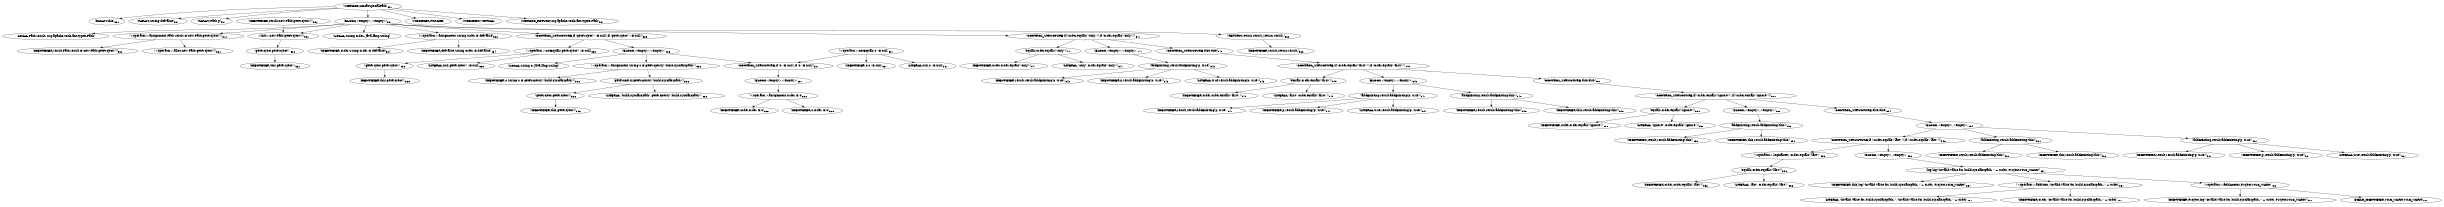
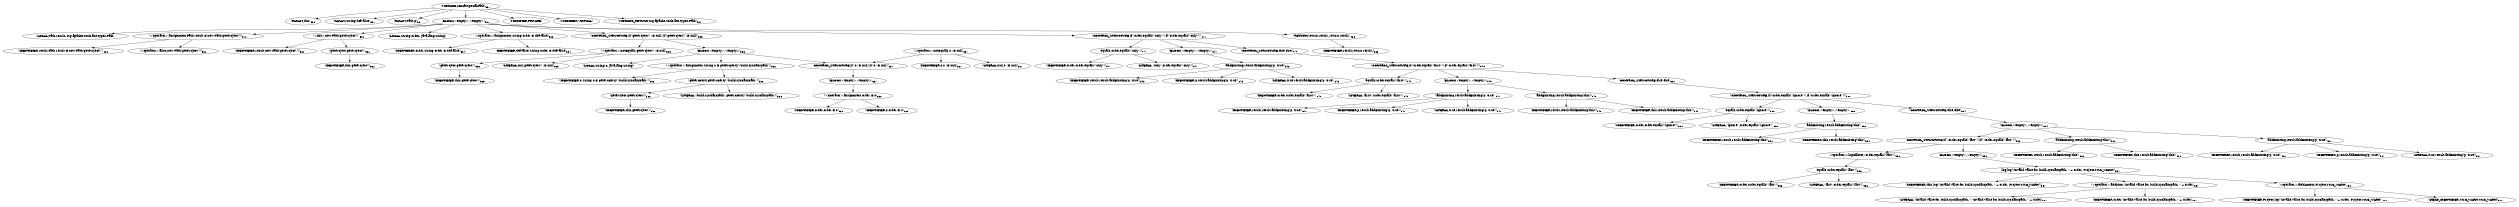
(283, 26) -> (306, 43)
